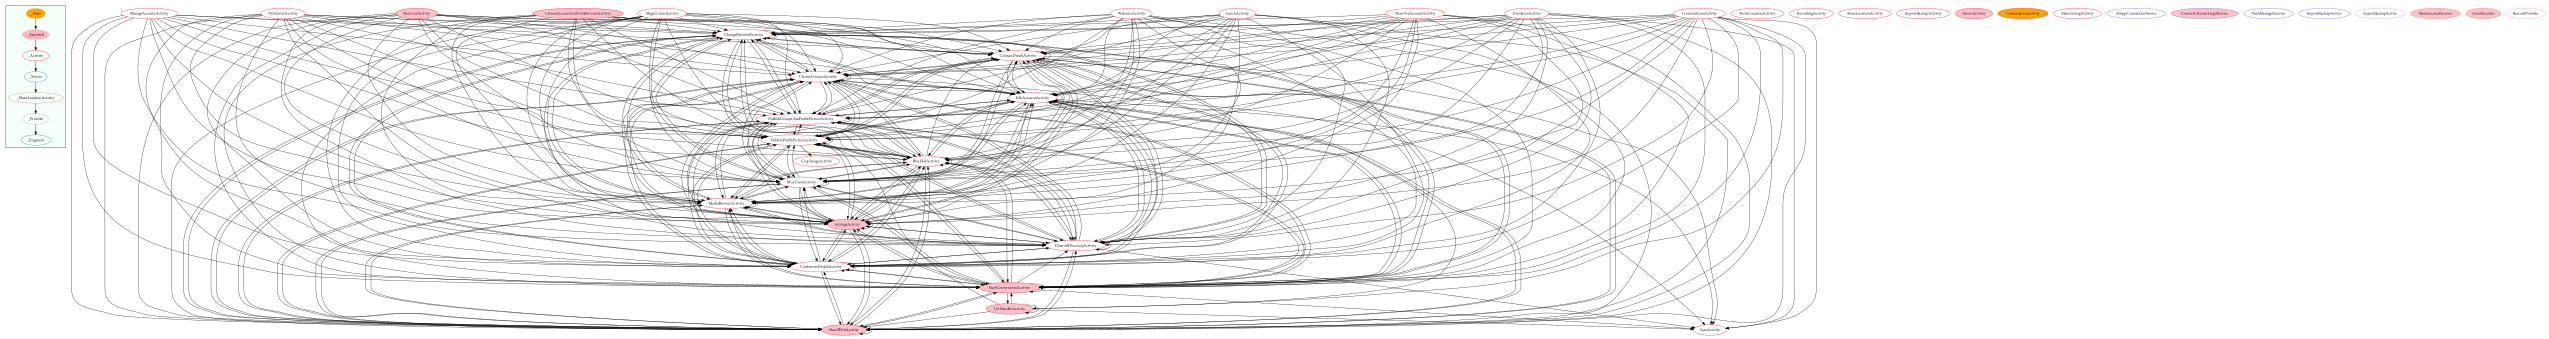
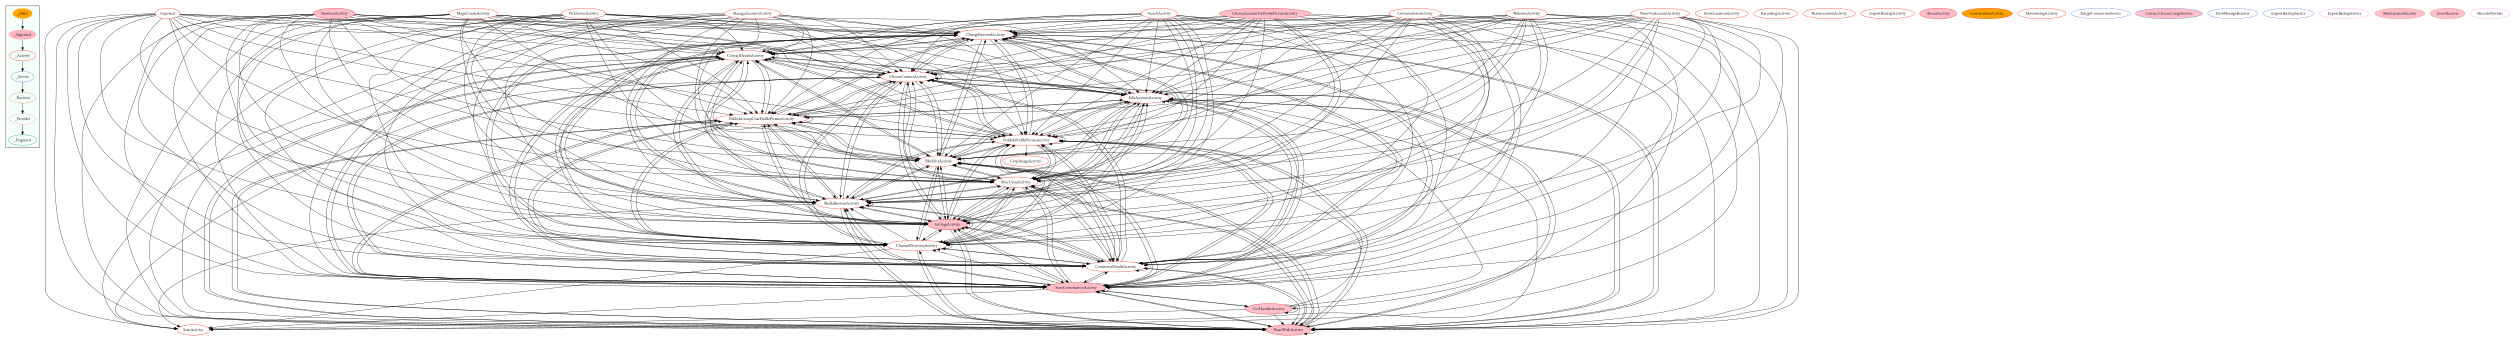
(1527, 13) -> (168, 13)
(36, 98) -> (23, 98)
none -> (827, 101)
(890, 238) -> (481, 222)
